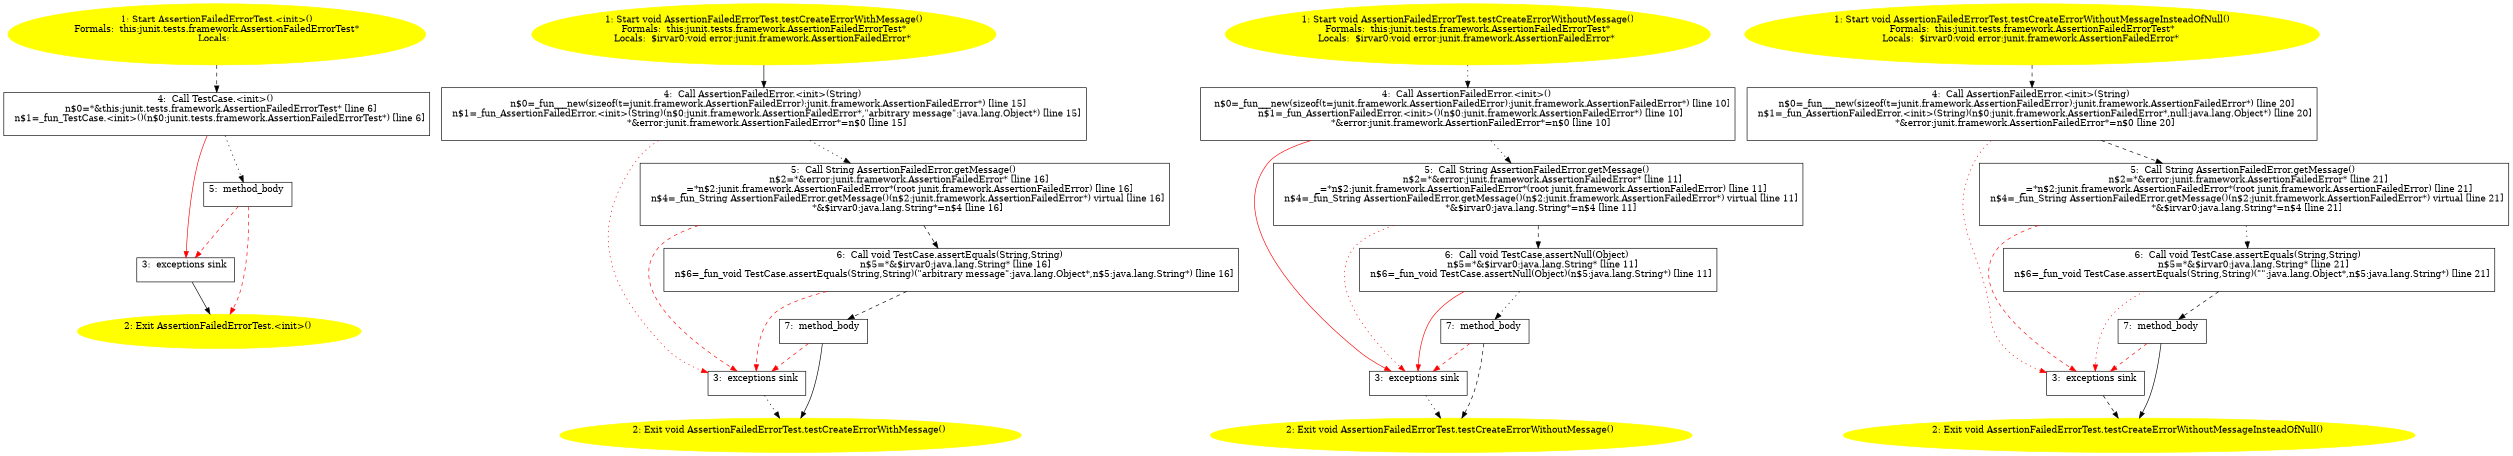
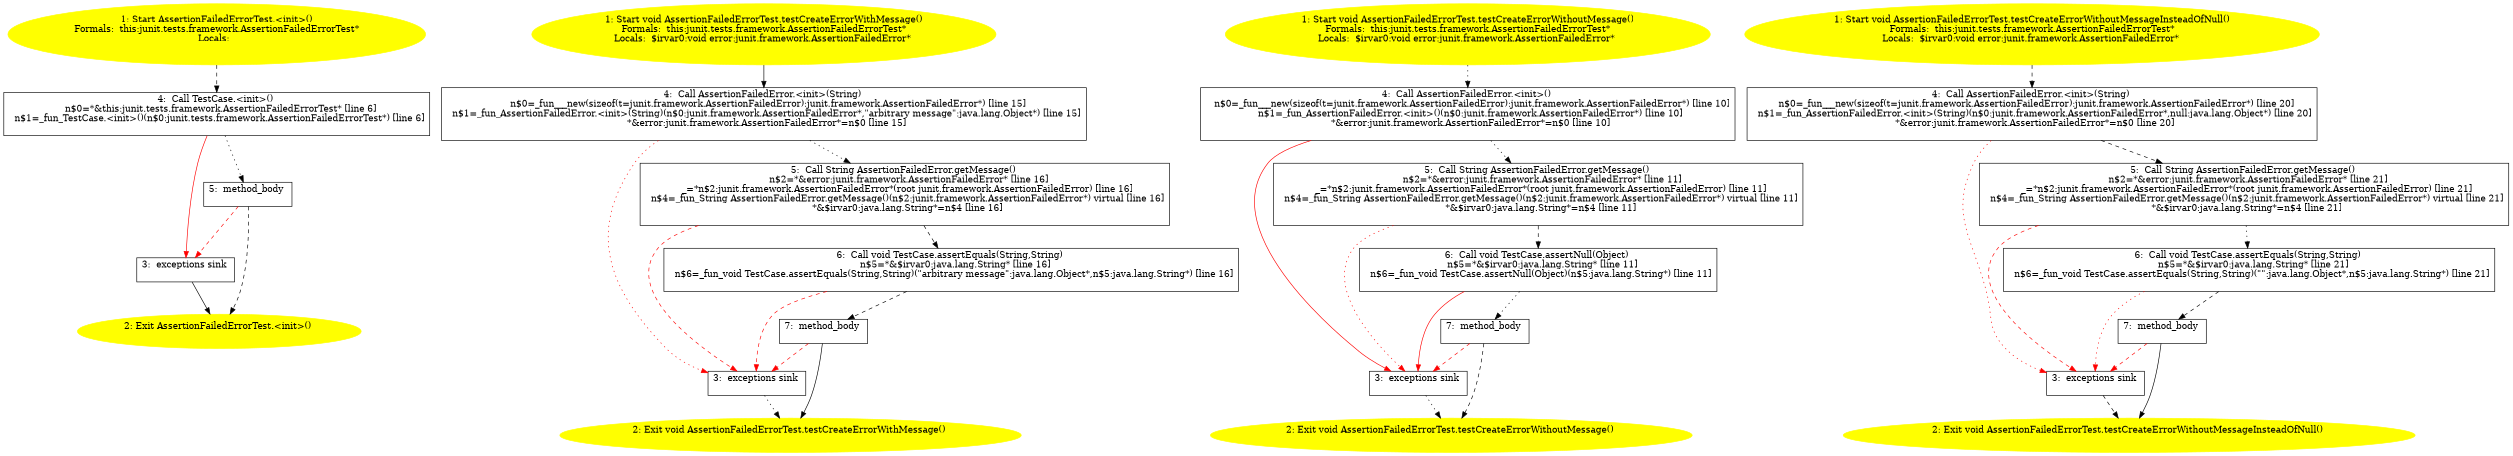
(247, 259) -> (247, 259)
